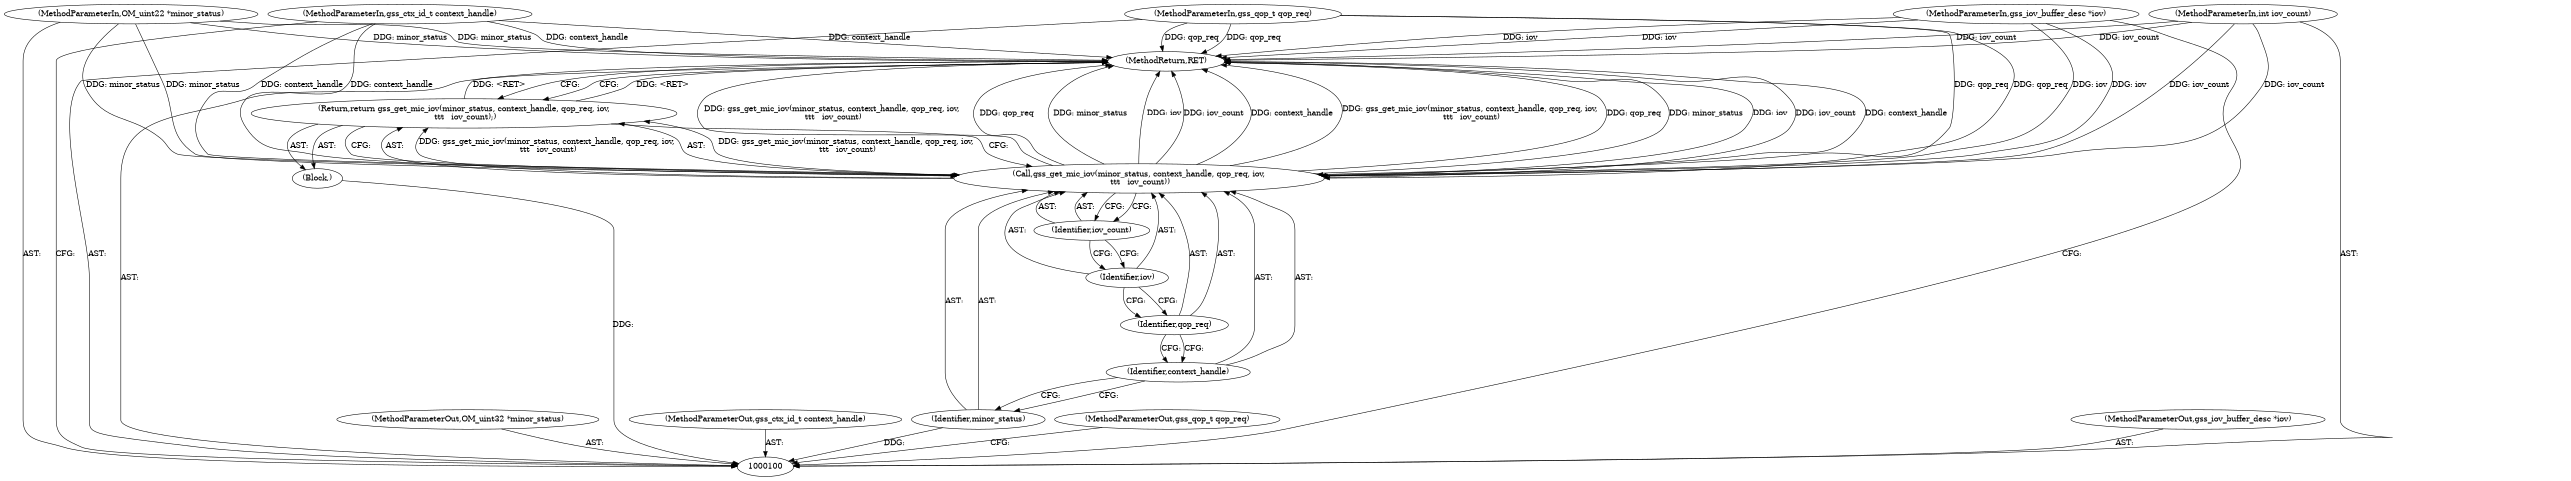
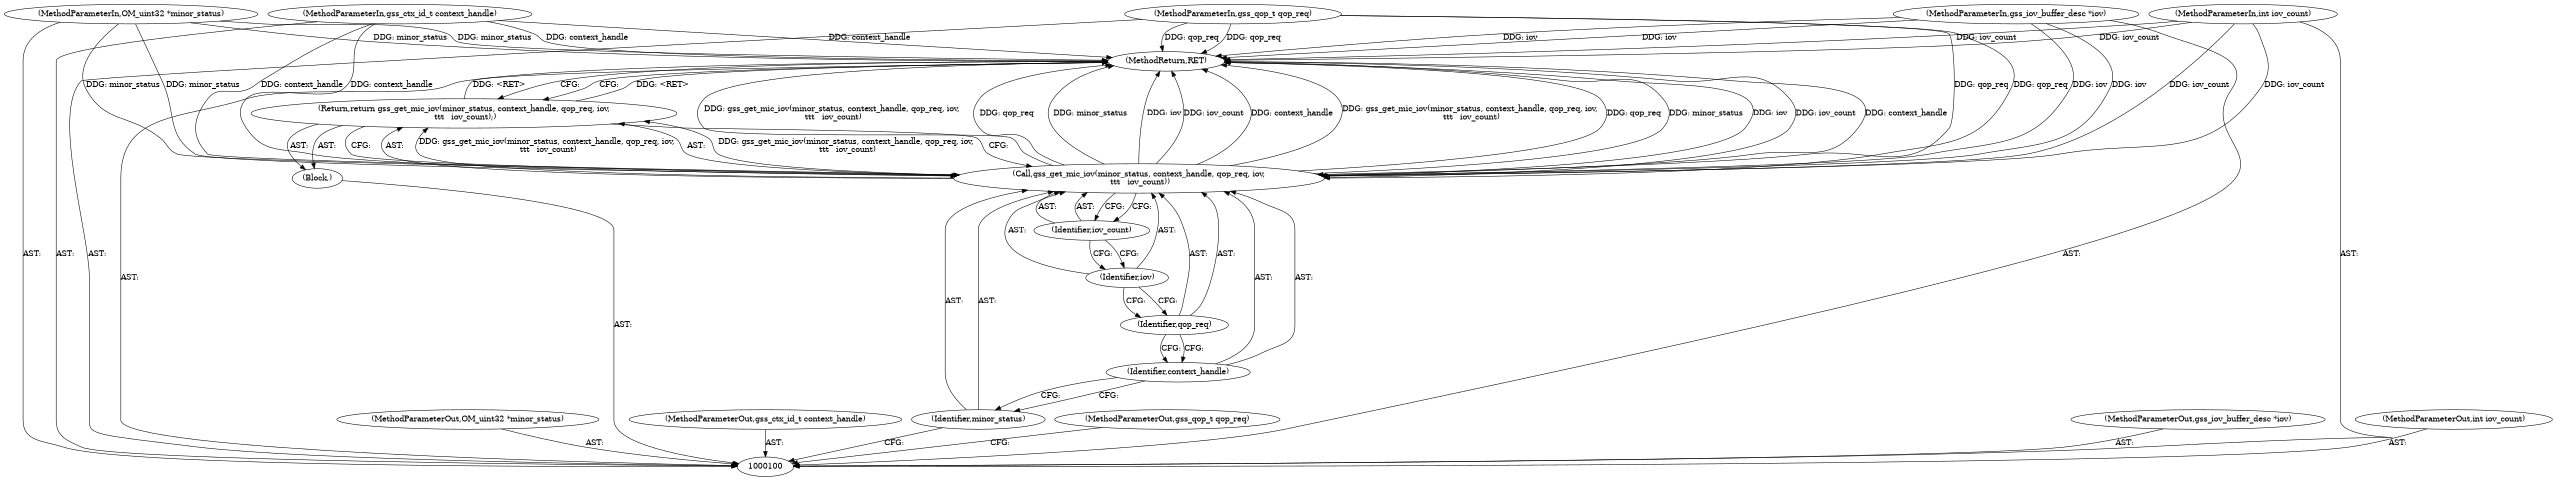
(131, 14) -> (131, 14)
(67, 254) -> (67, 254)
(2073, 254) -> (2073, 254)
(624, 325) -> (624, 325)
none -> (2454, 419)
(895, 443) -> (895, 443)
